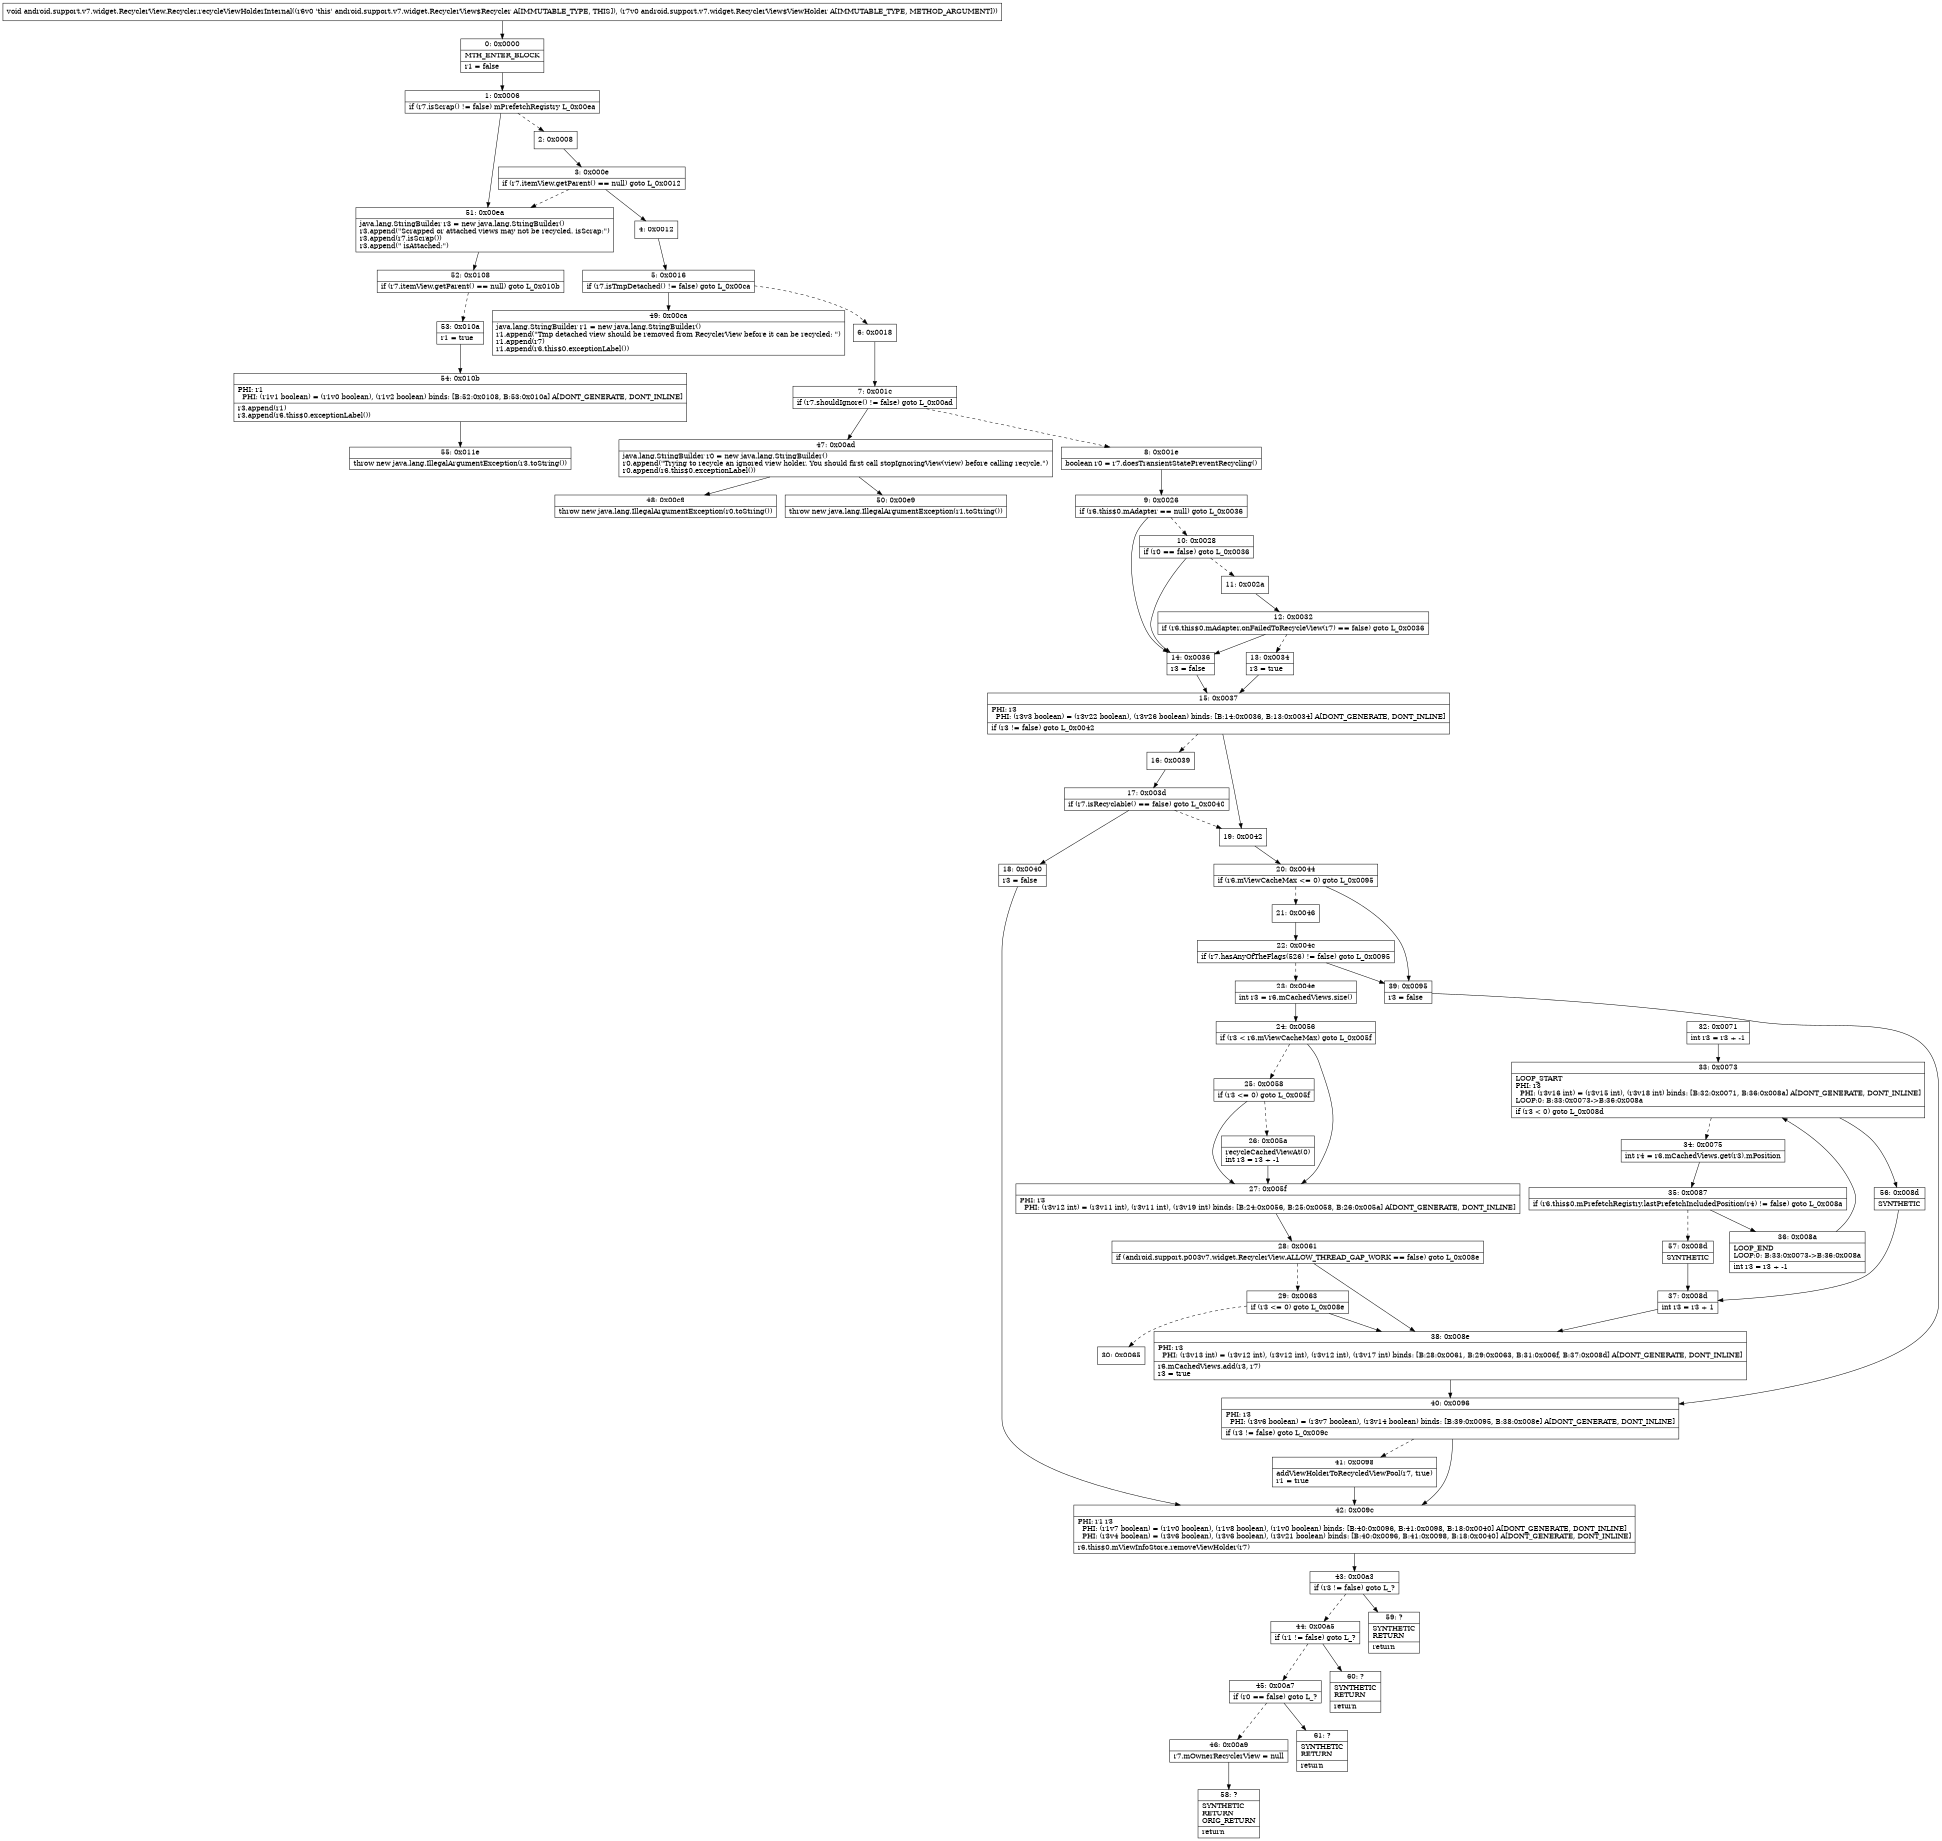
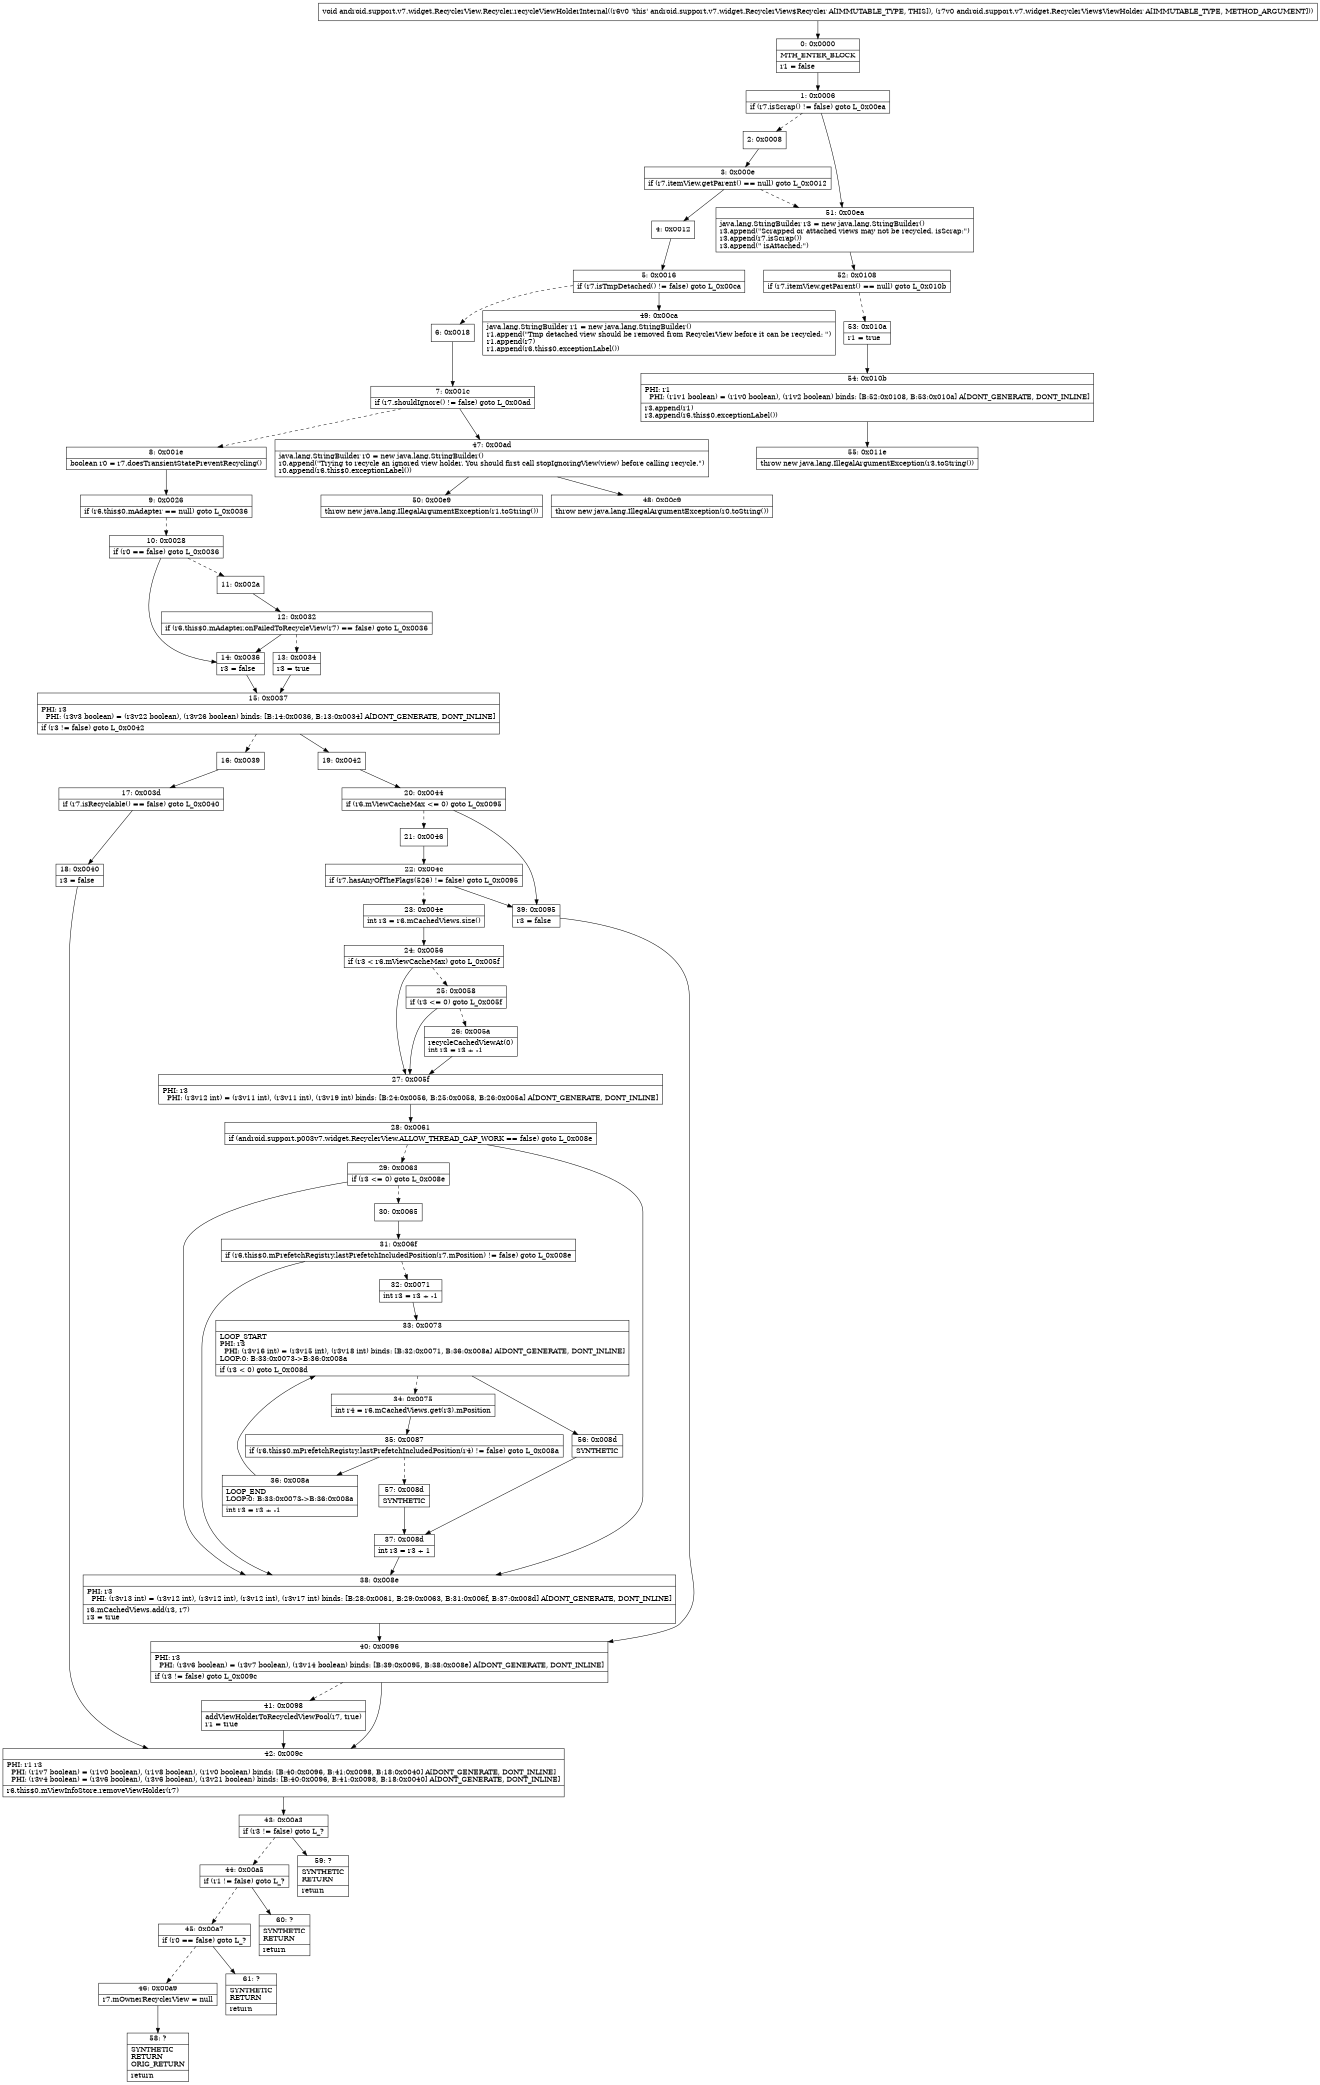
(502, 107) -> (818, 107)
(1133, 586) -> none
(1196, 818) -> none
none -> (398, 1250)
